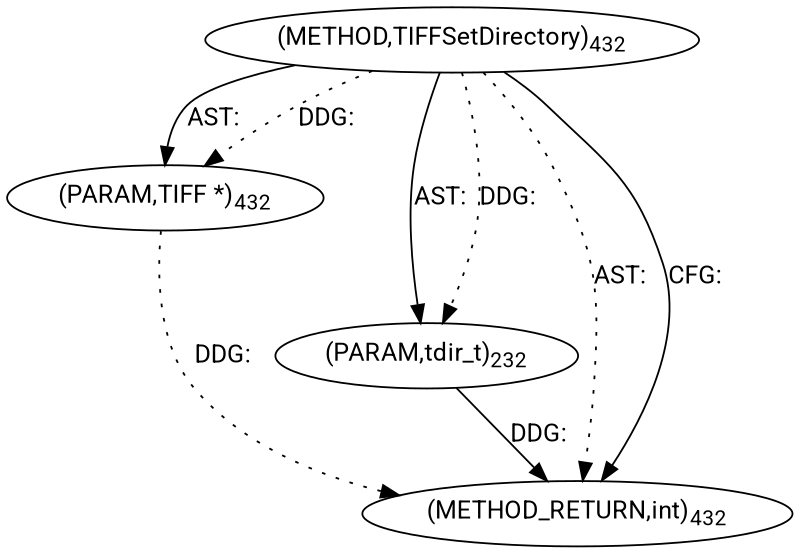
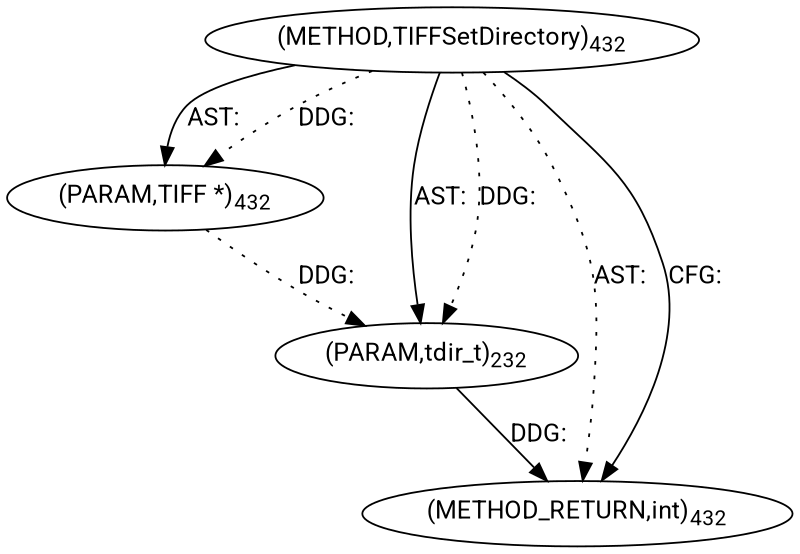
(212, 407) -> (275, 277)
